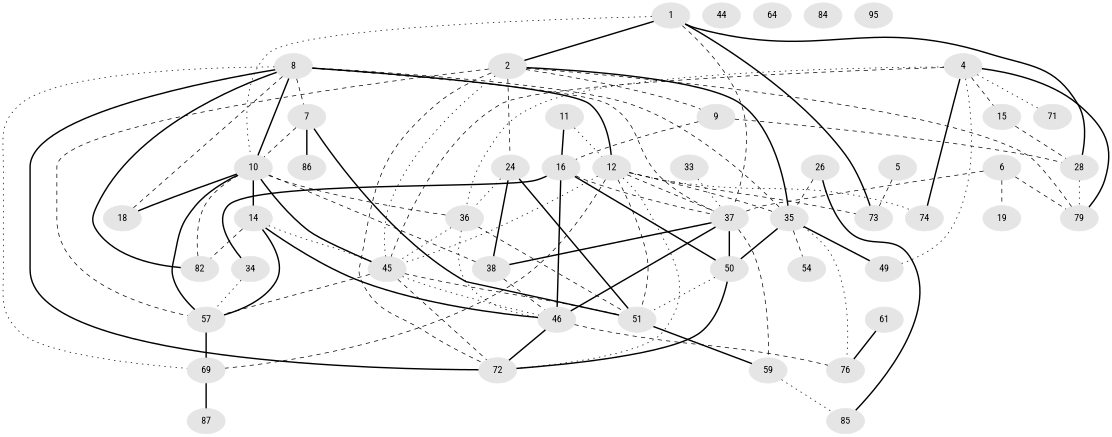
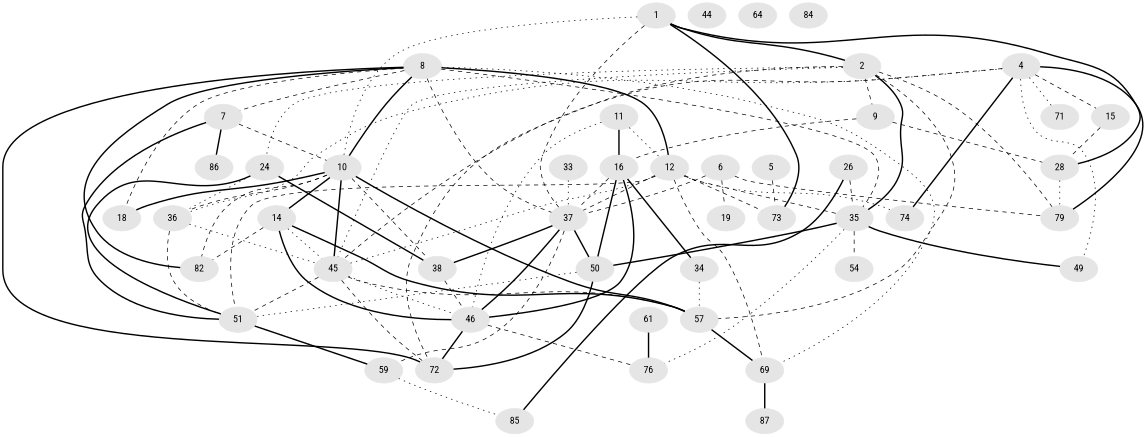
(874, 15) -> none
(509, 117) -> (477, 78)
(476, 293) -> (516, 191)
(668, 323) -> none
